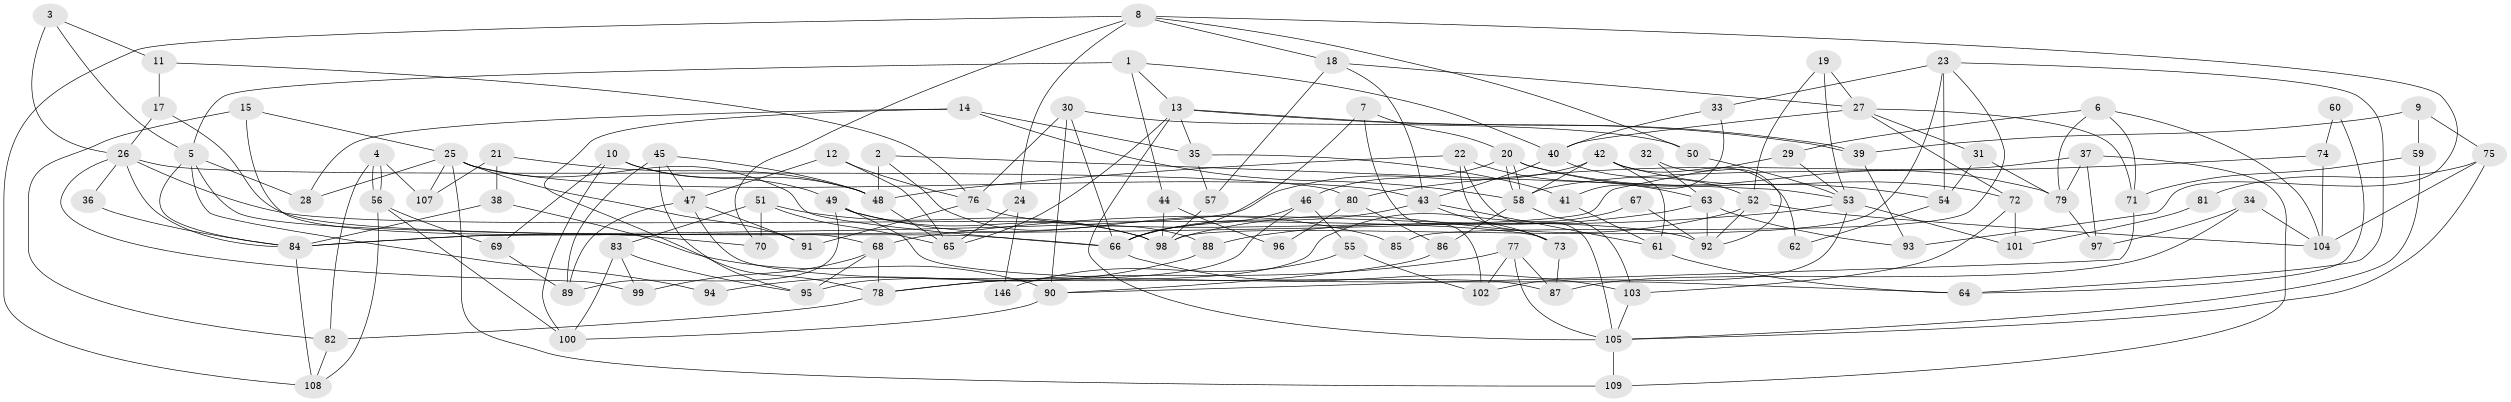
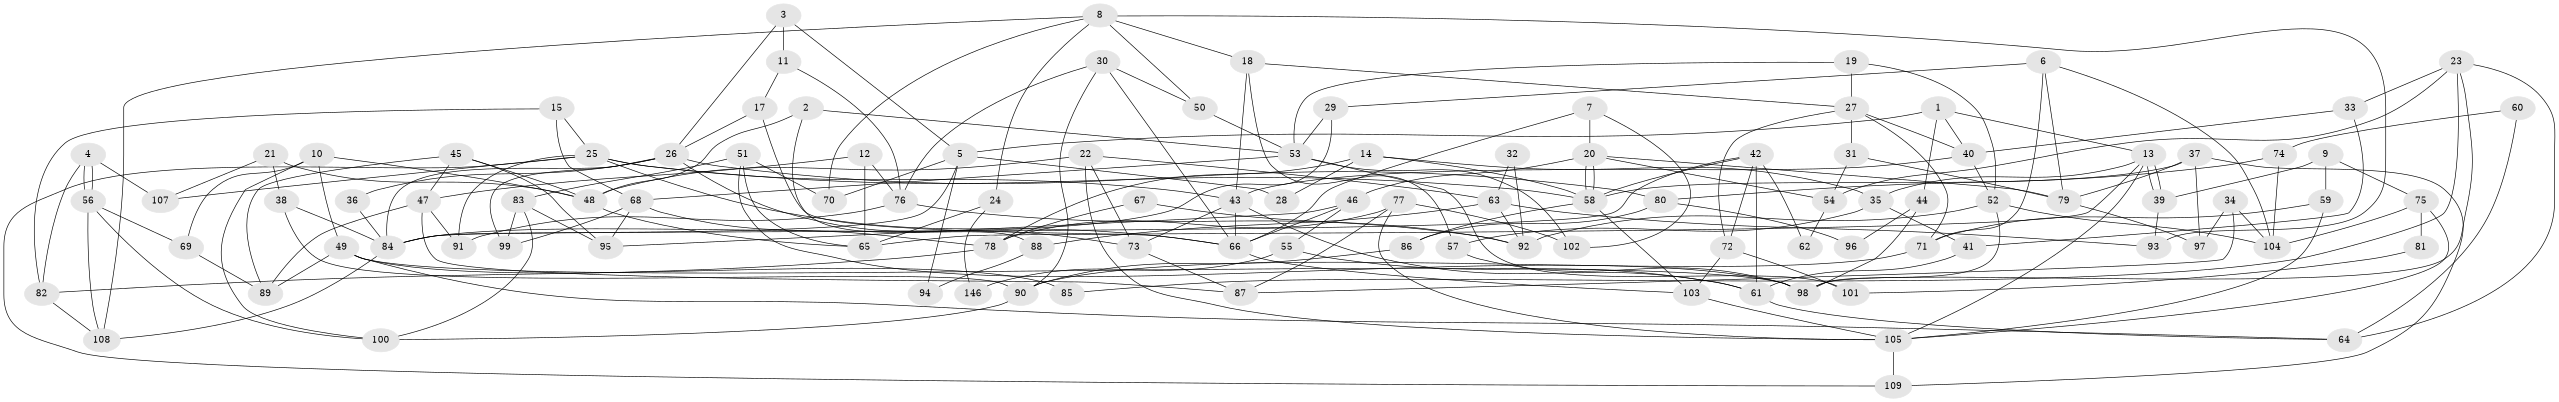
(367, 181) -> (1260, 177)
(1411, 273) -> (1522, 269)
